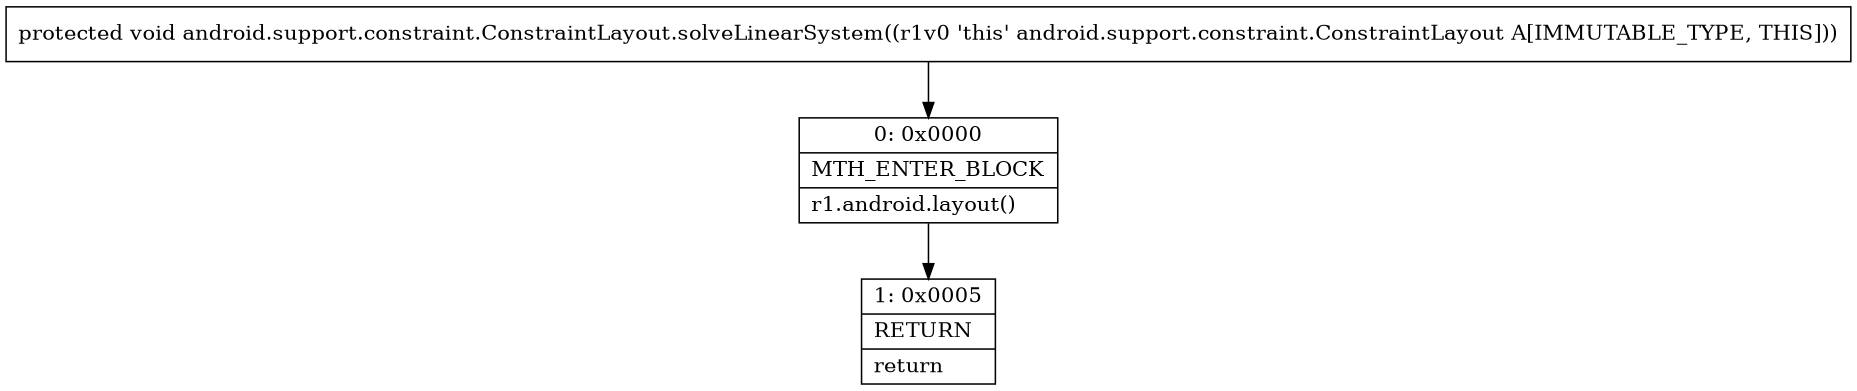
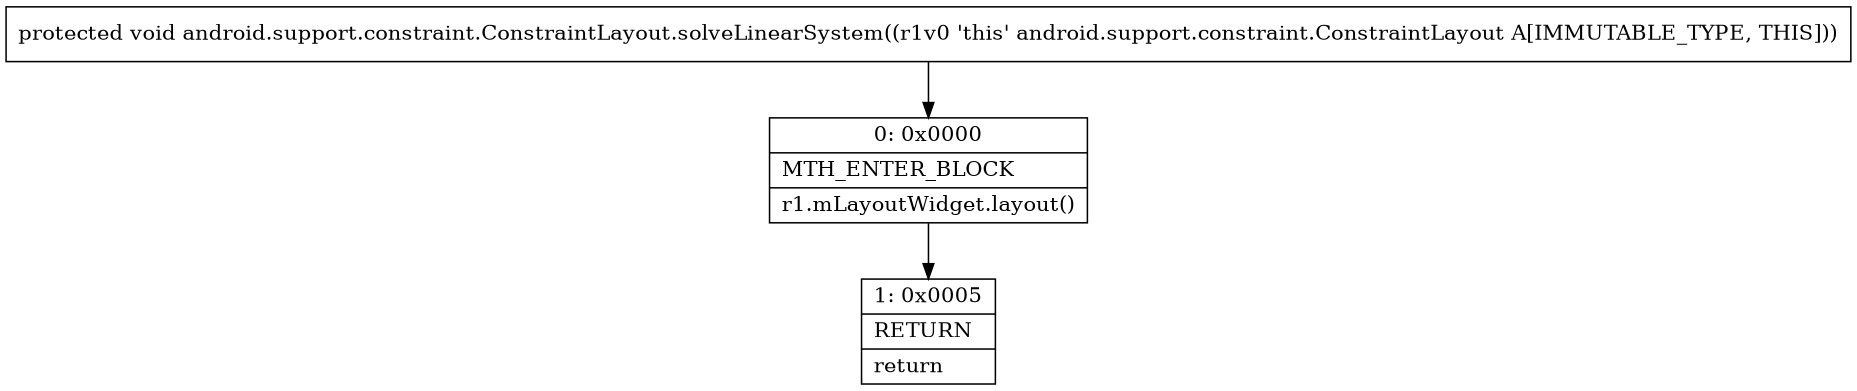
(914, 205) -> (928, 205)
